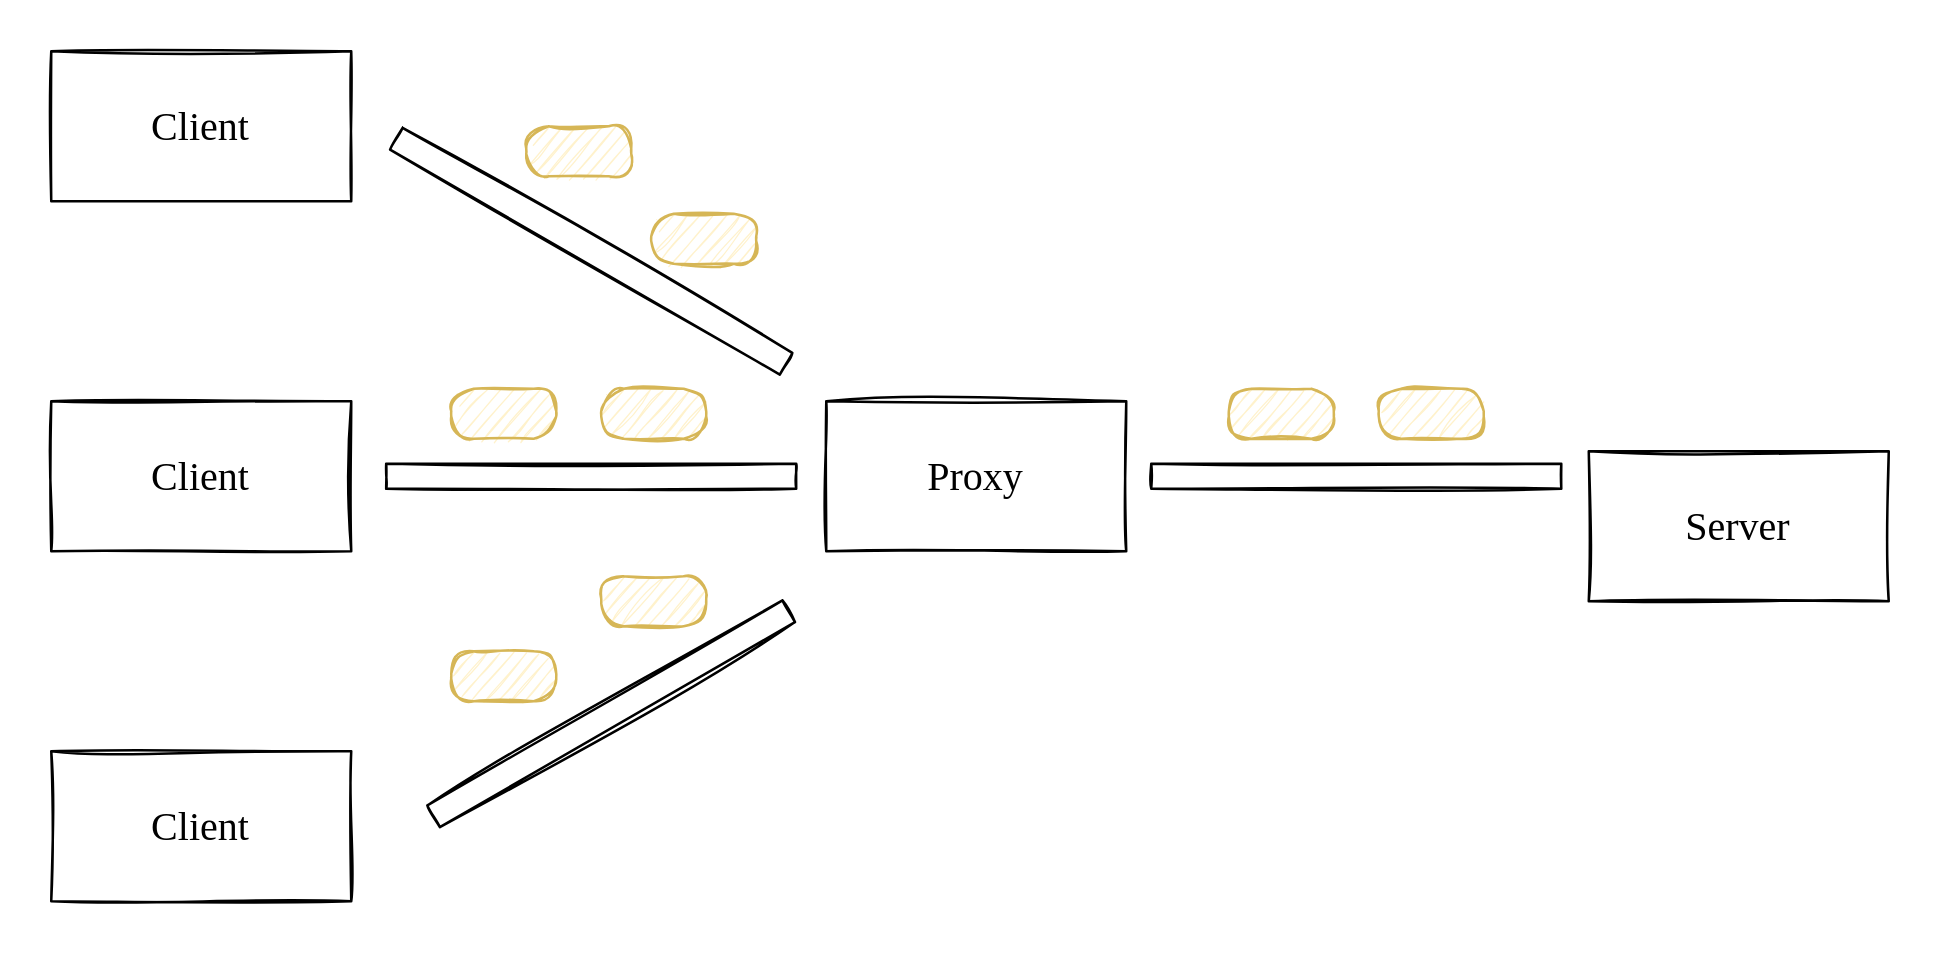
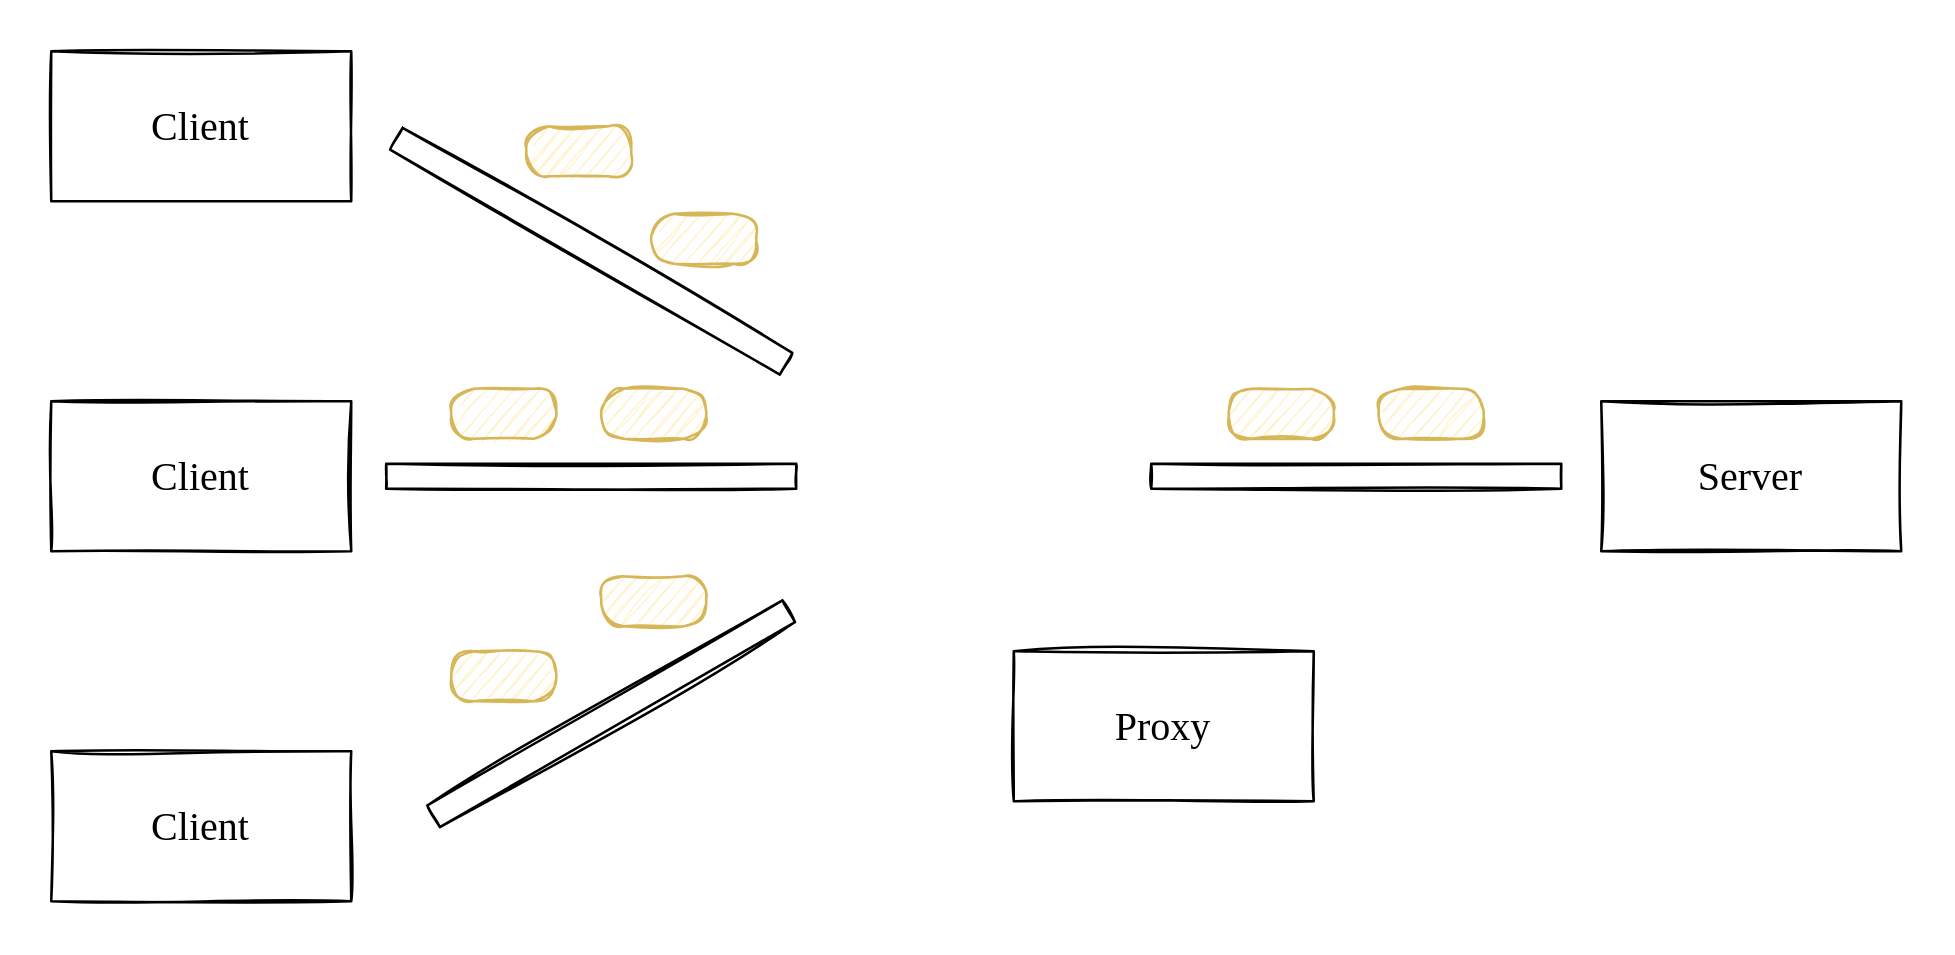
(976, 476) -> (1164, 726)
(1739, 526) -> (1751, 476)
